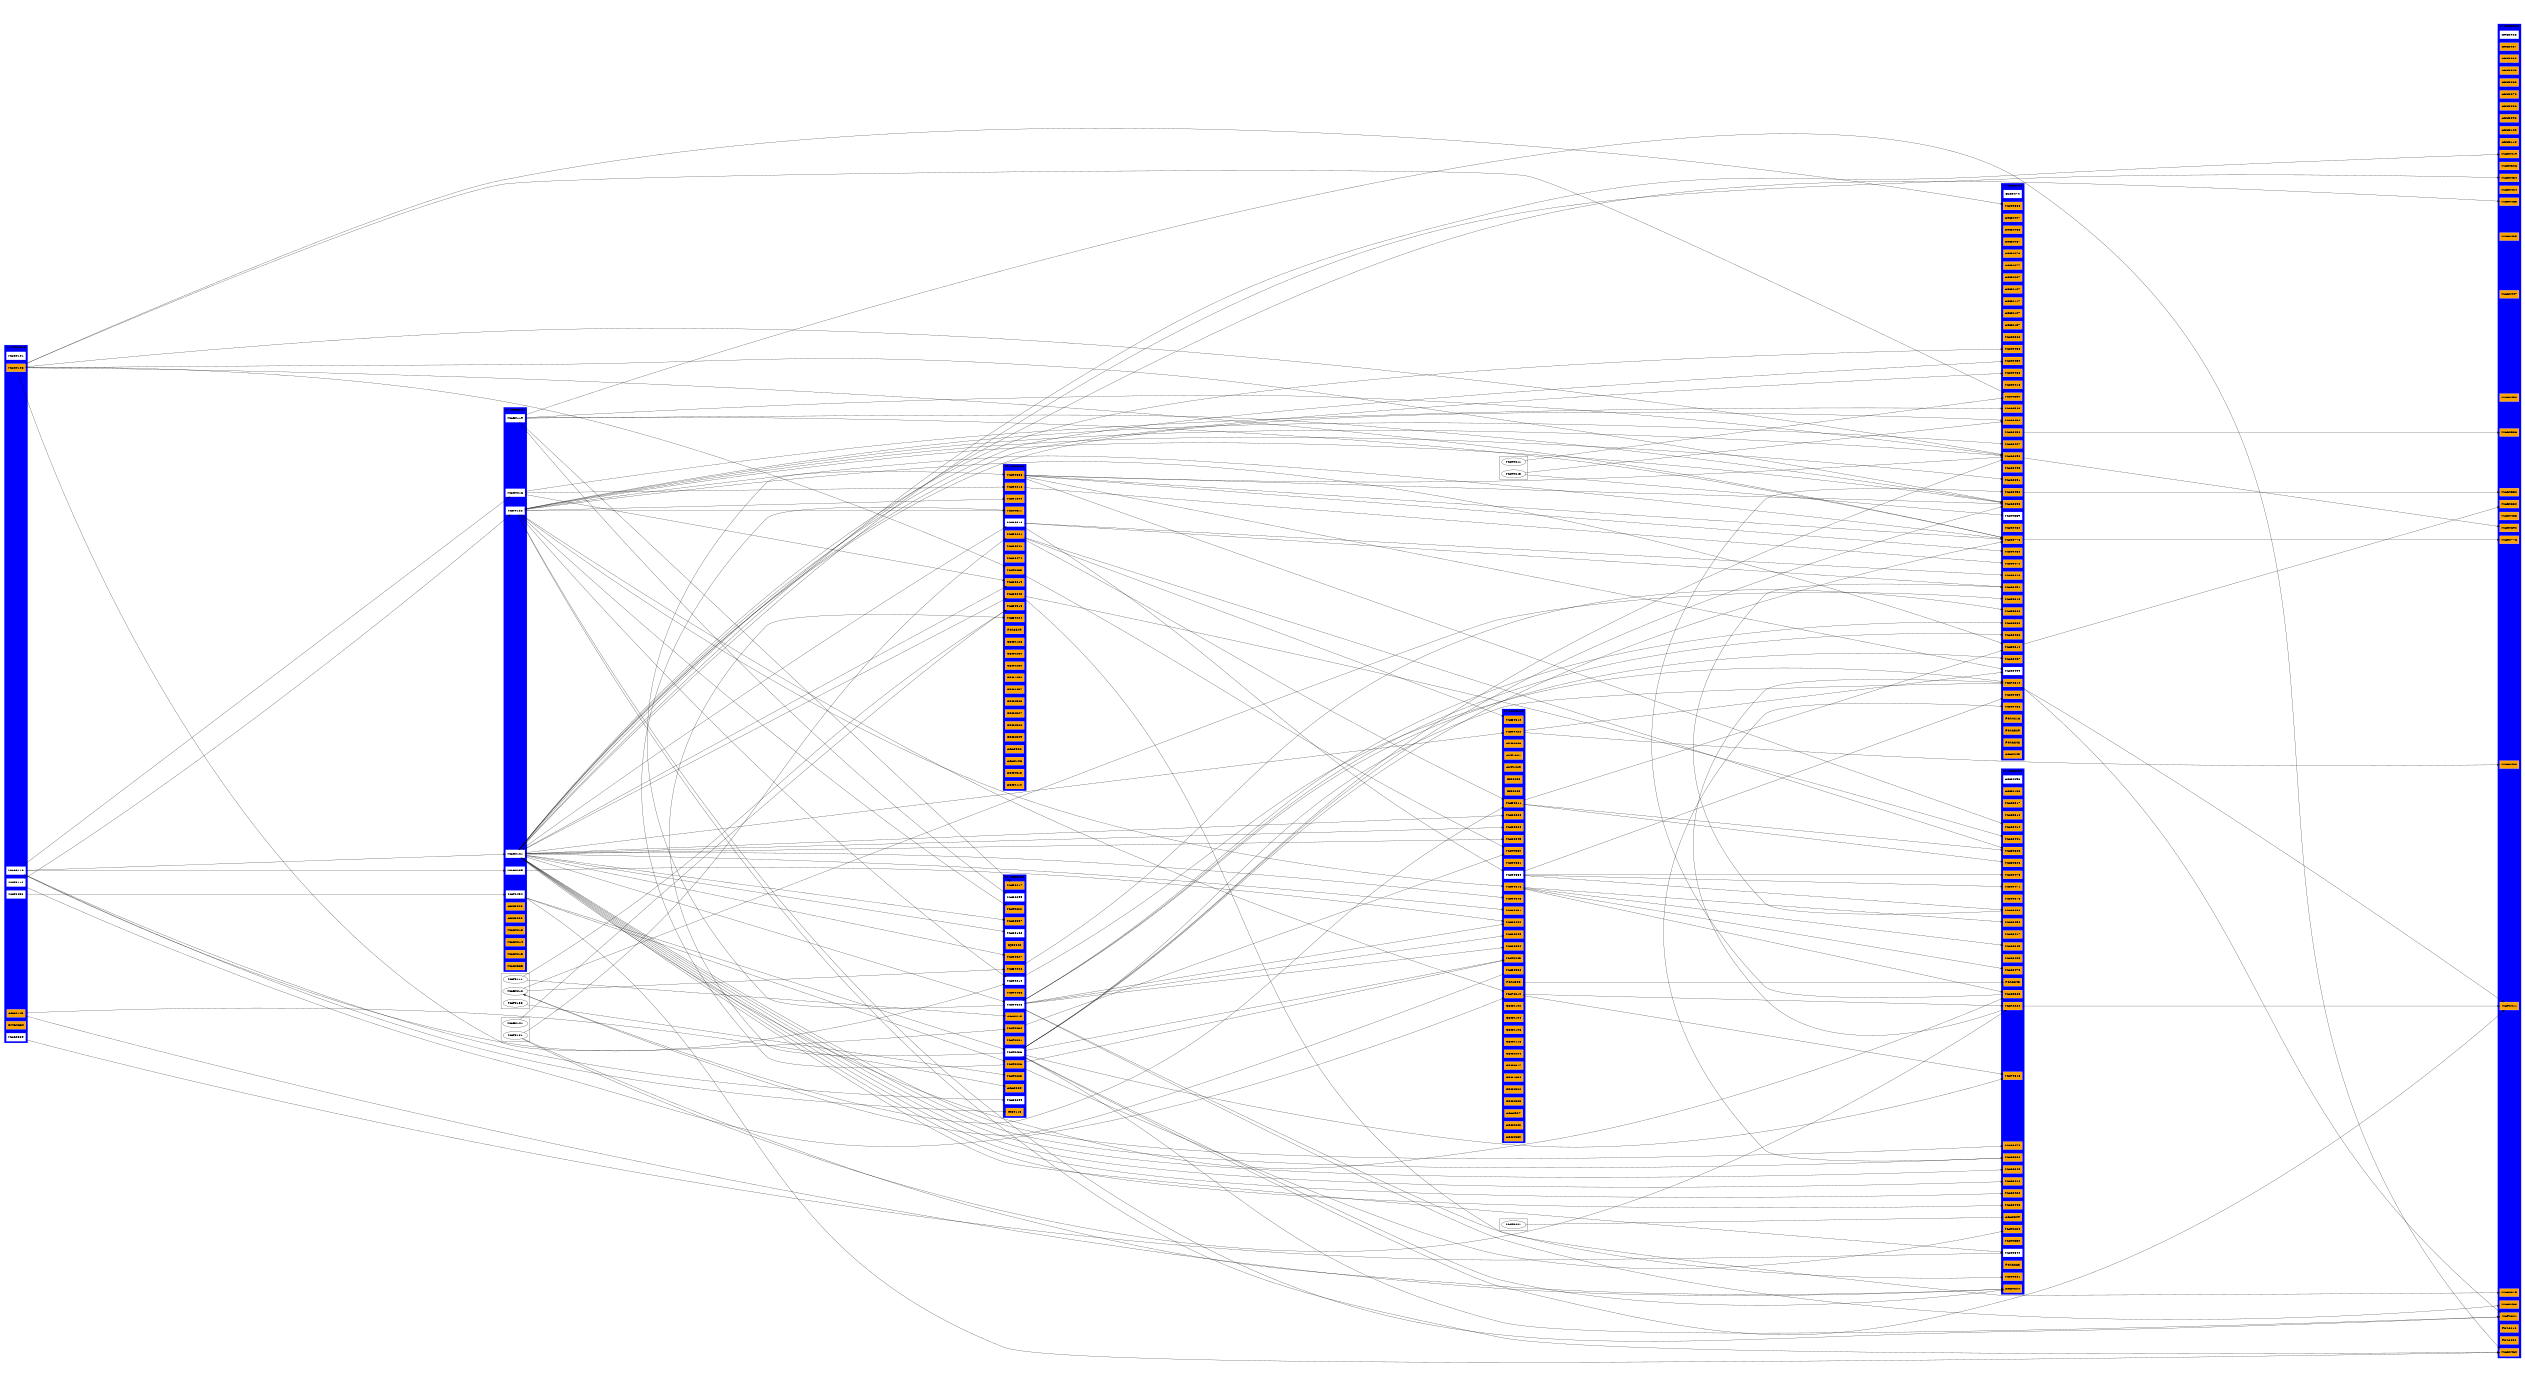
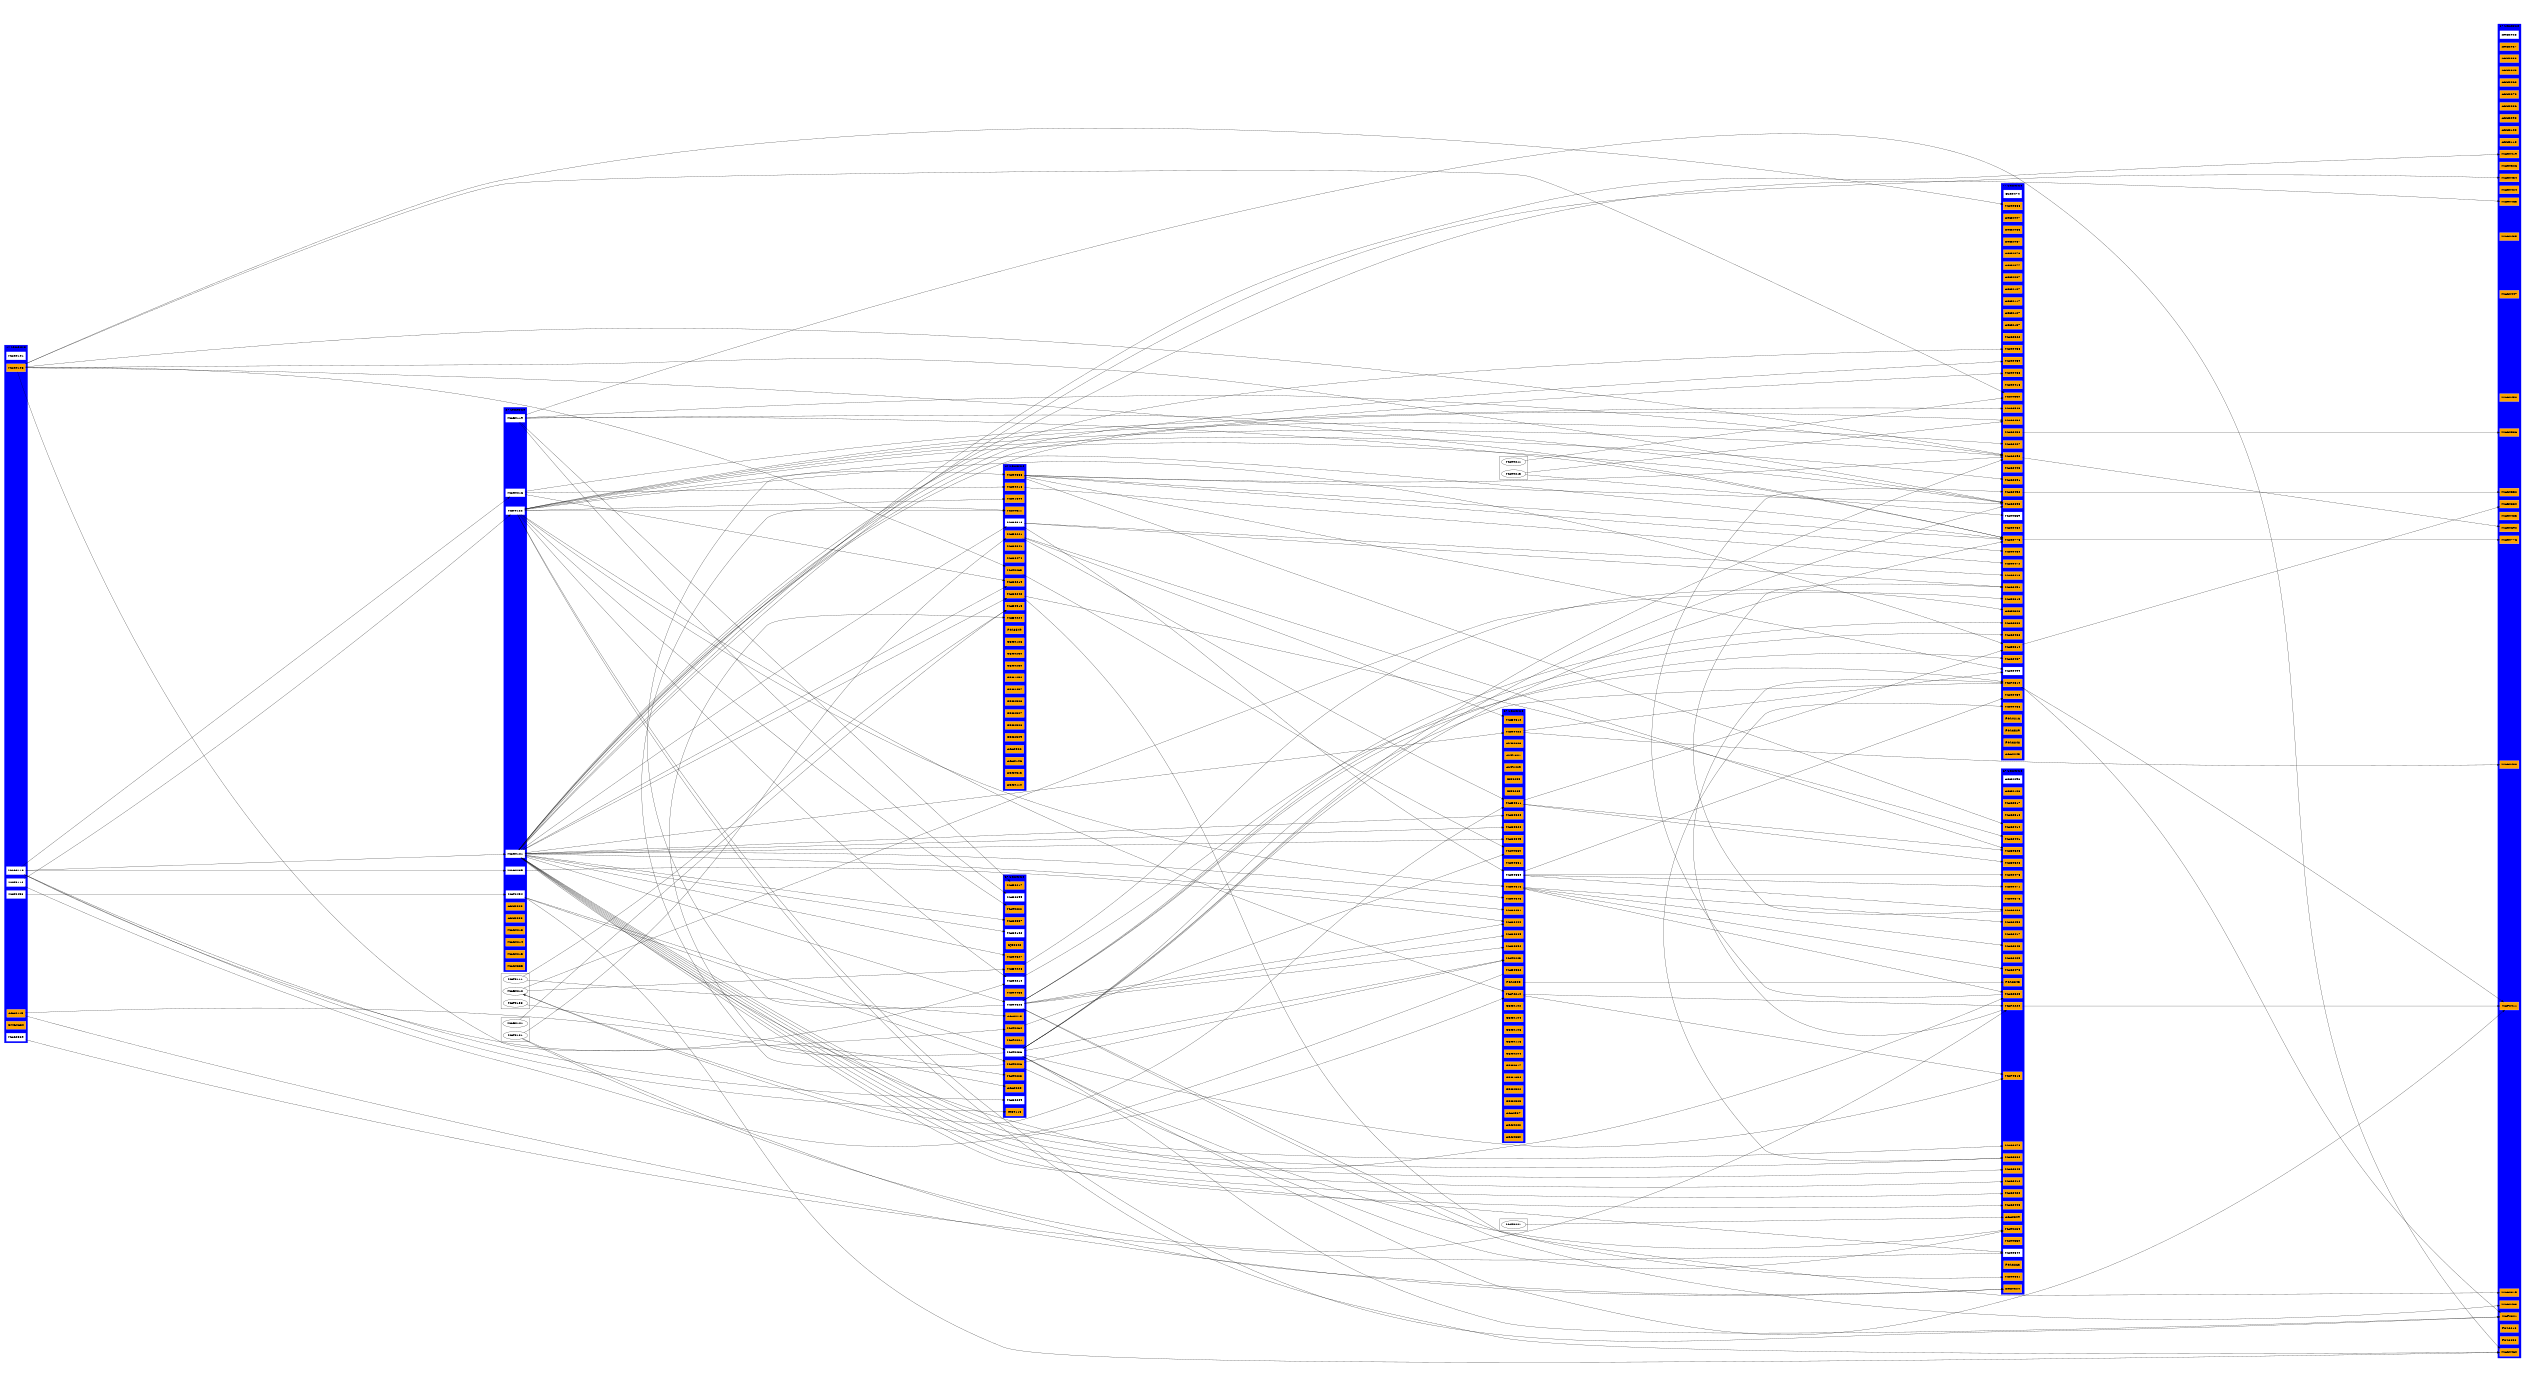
(2013, 611) -> (2013, 611)
(1489, 1276) -> (1472, 1225)
